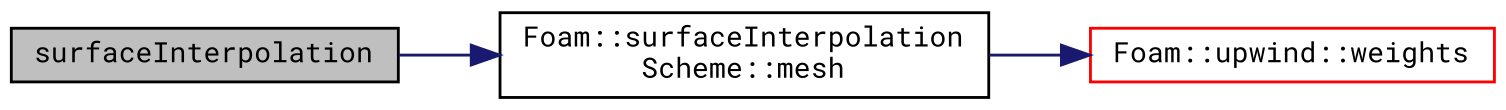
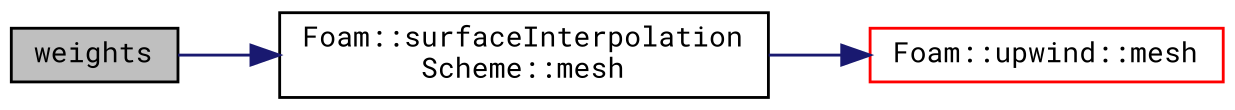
(205, 55) -> (95, 55)
(1292, 55) -> (1047, 55)
